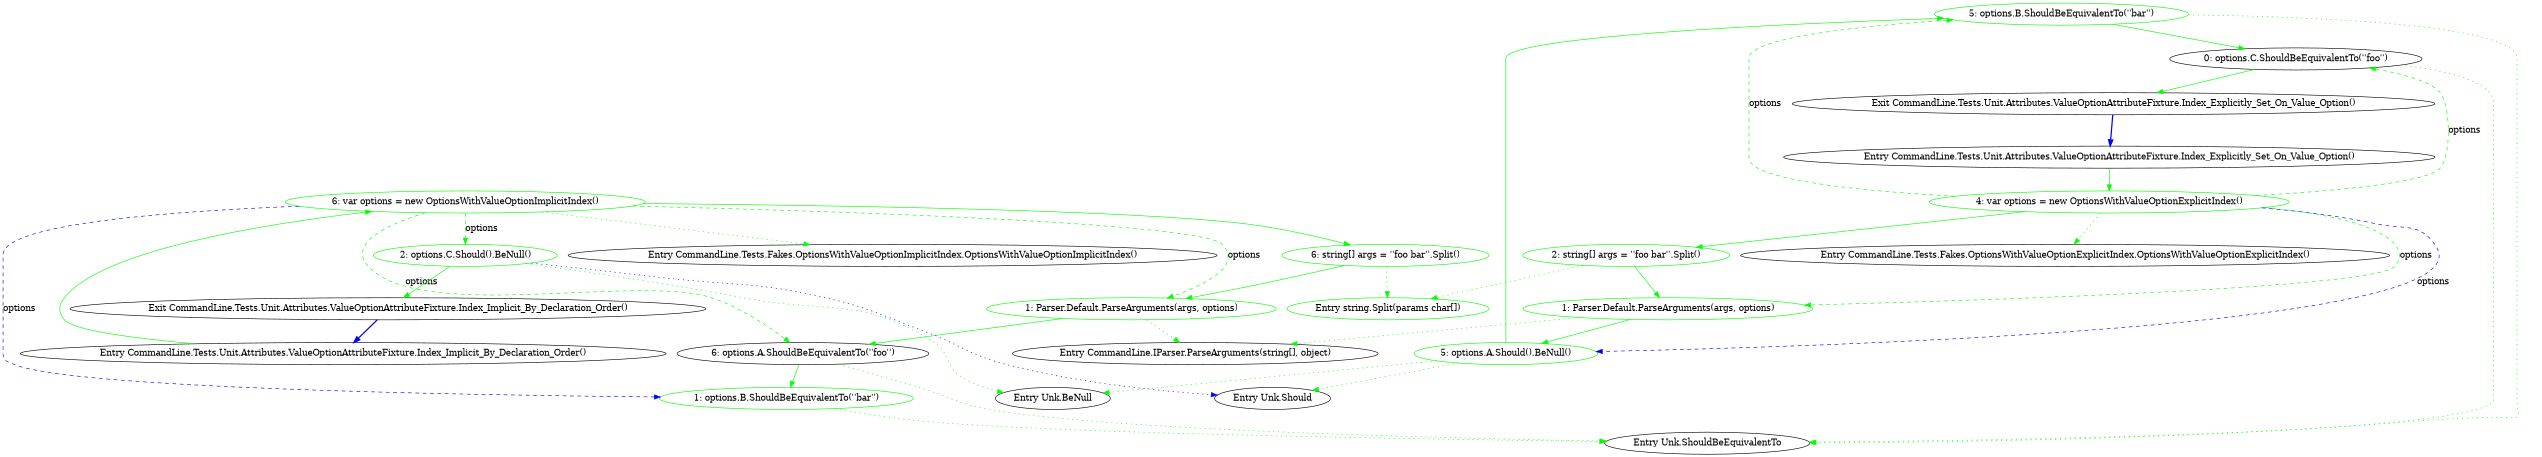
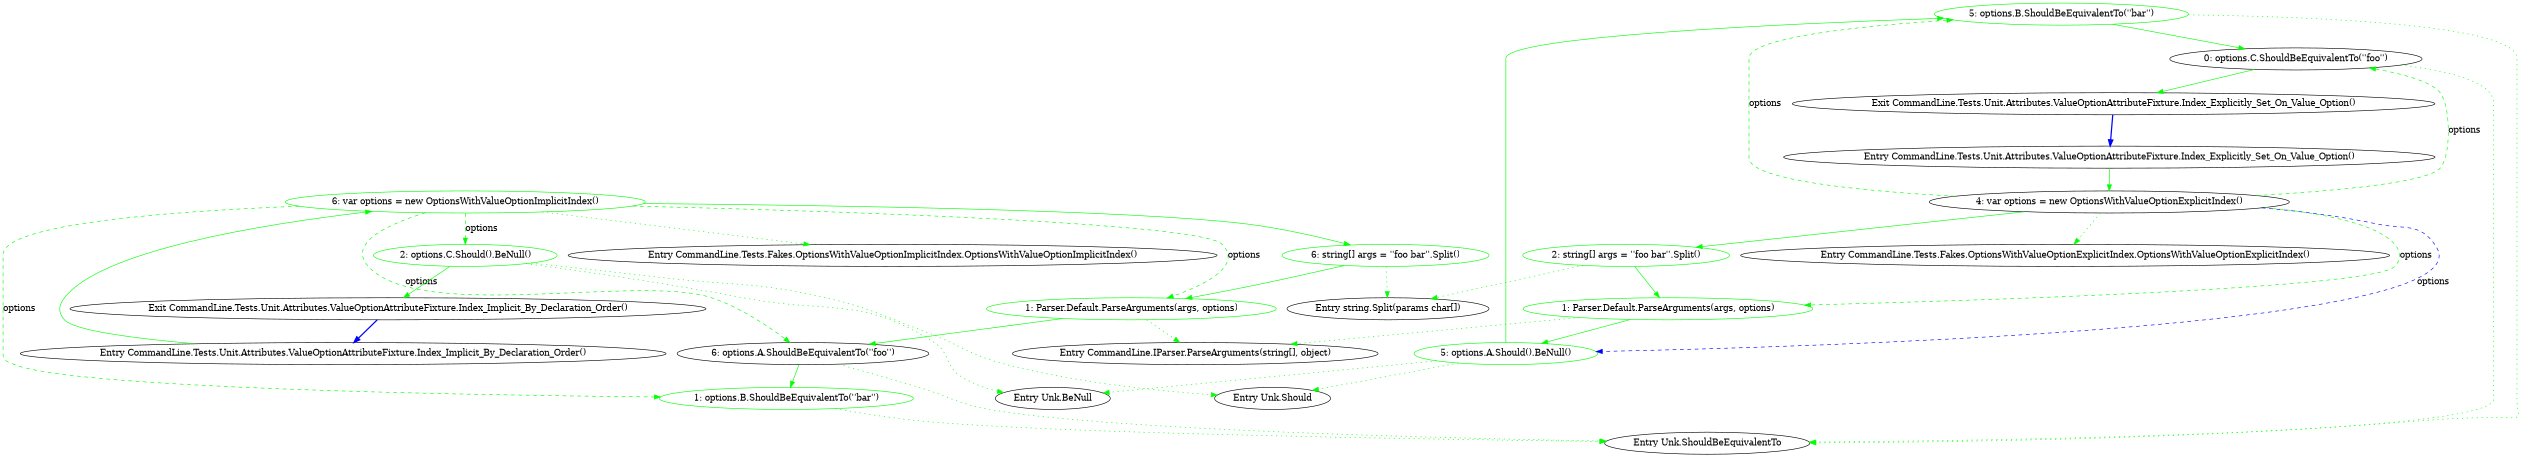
(2109, 202) -> (2109, 202)
(859, 307) -> (859, 307)
(1388, 309) -> (1388, 309)
(123, 380) -> (123, 380)
